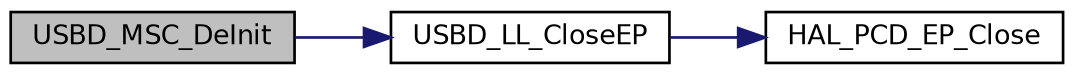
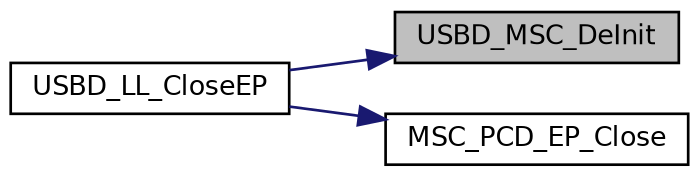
(329, 37) -> (328, 65)
(914, 37) -> (537, 139)
